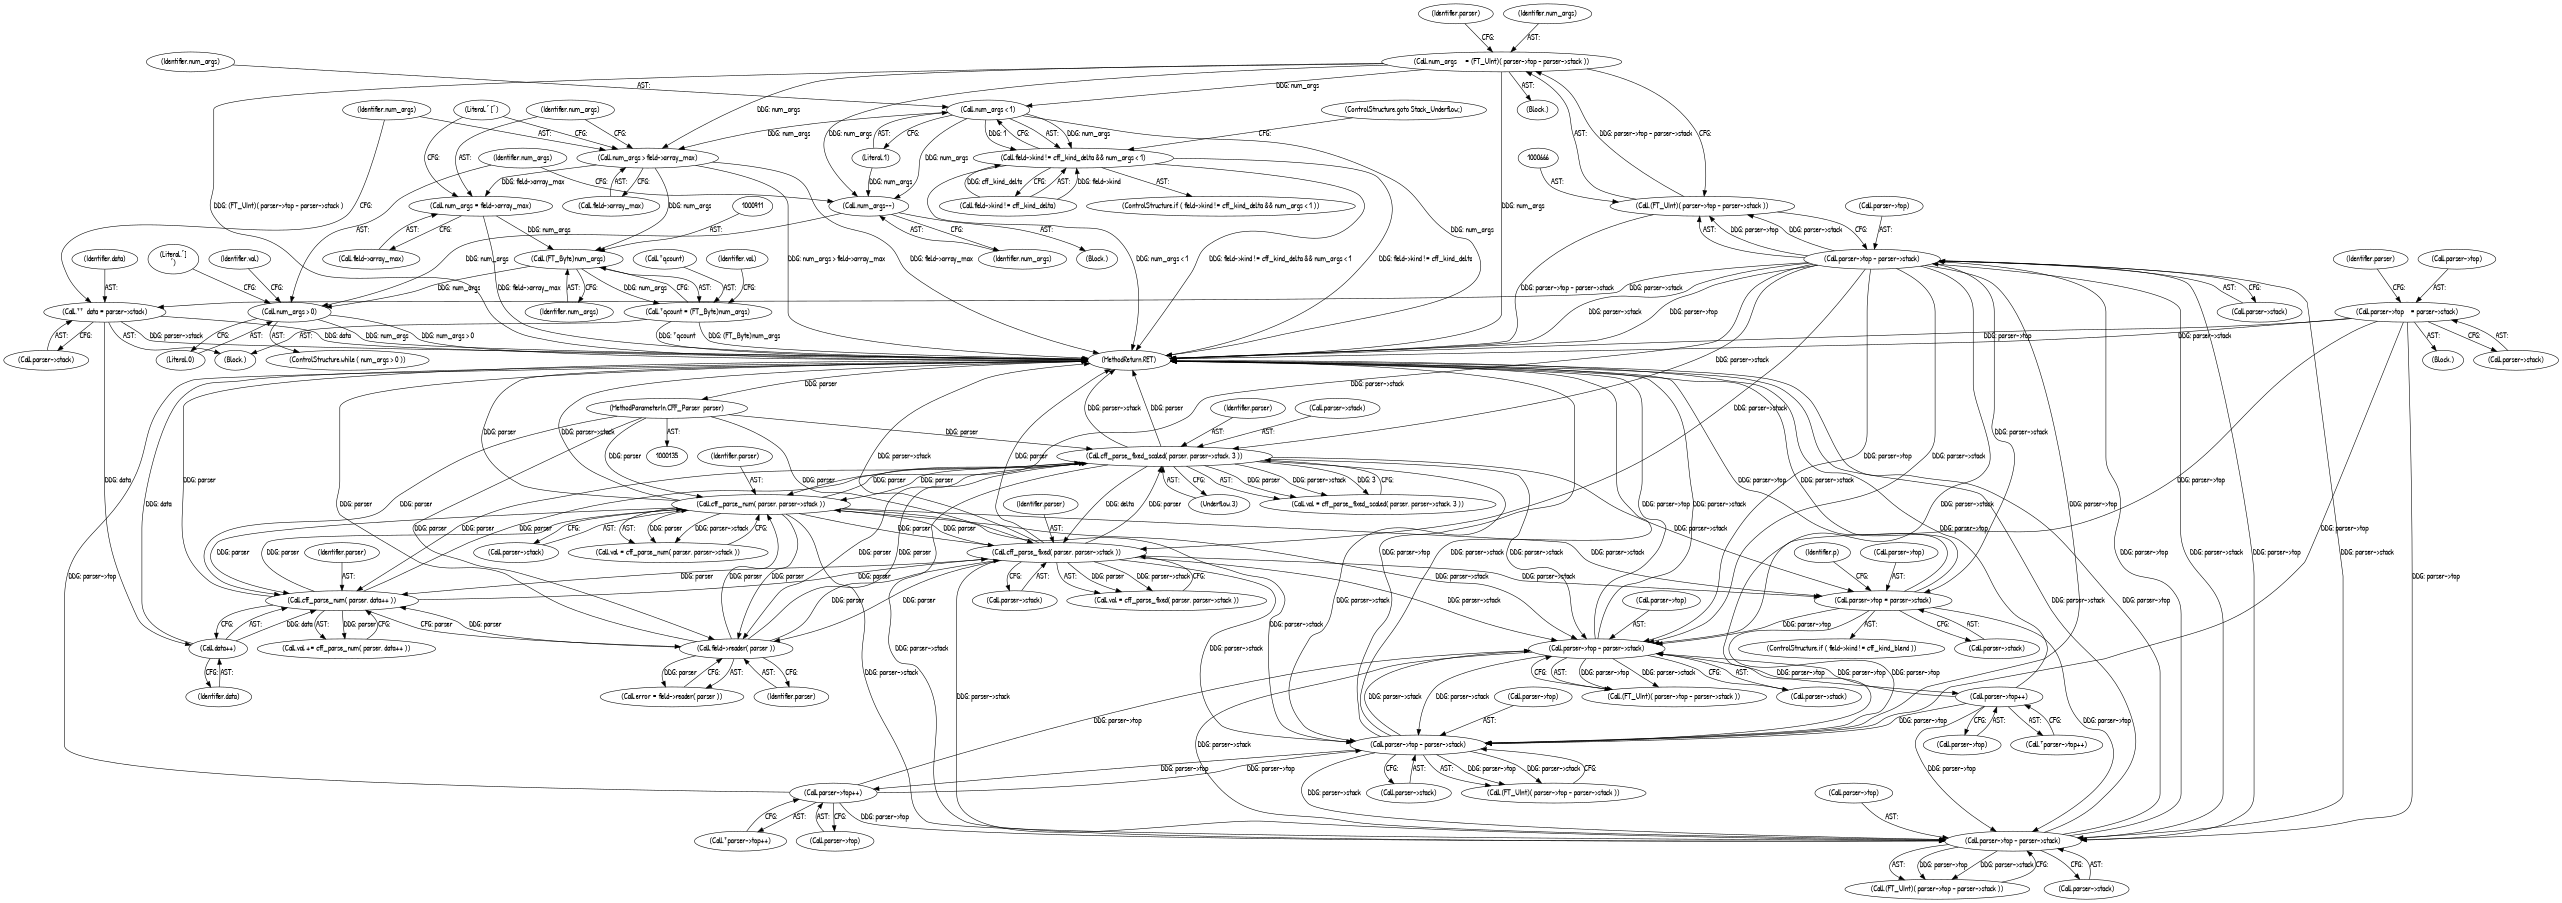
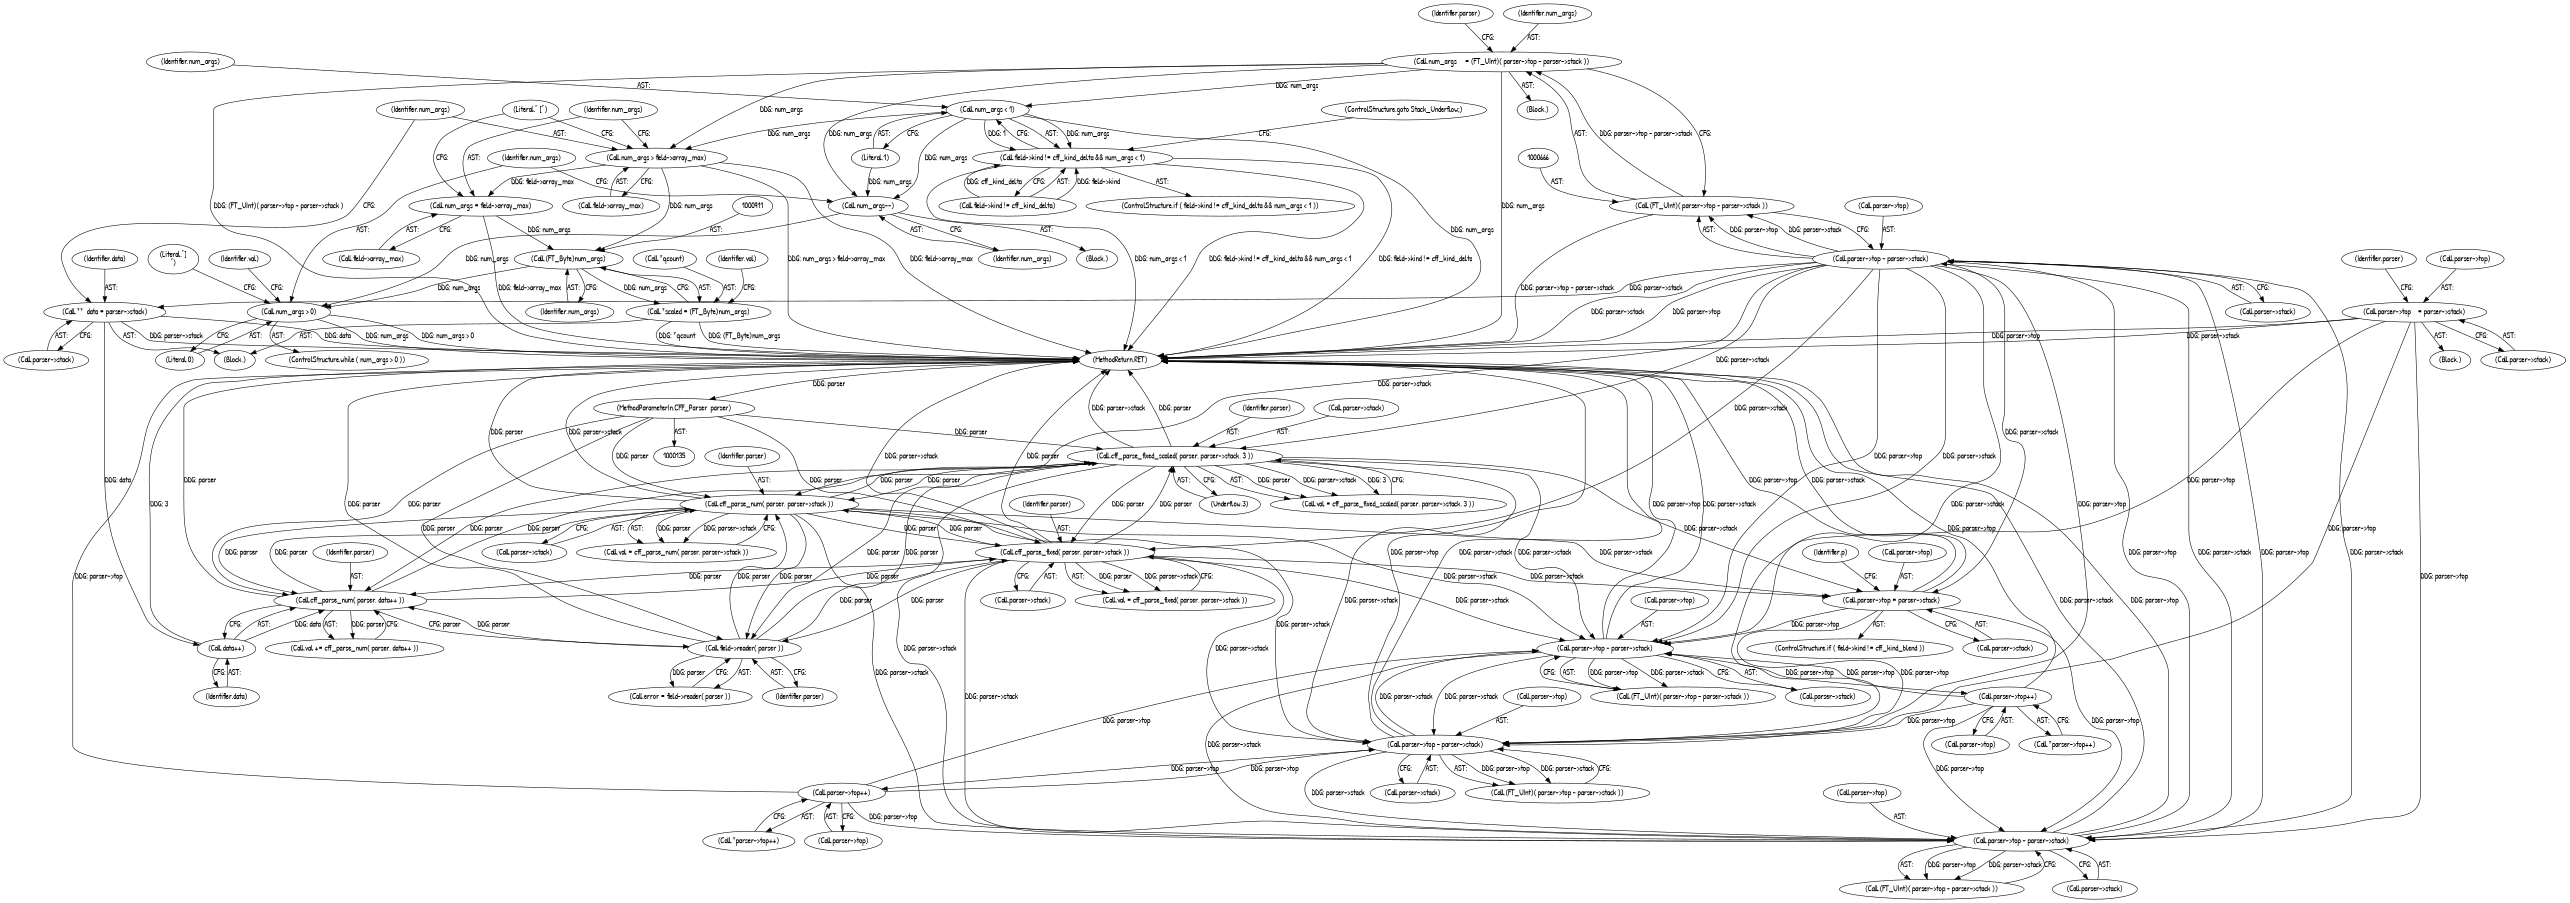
(698, 312) -> (699, 312)
(159, 505) -> (159, 505)
(1120, 505) -> (1128, 505)
